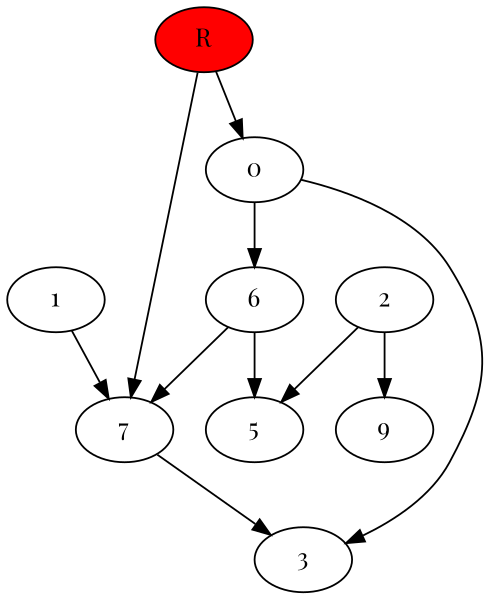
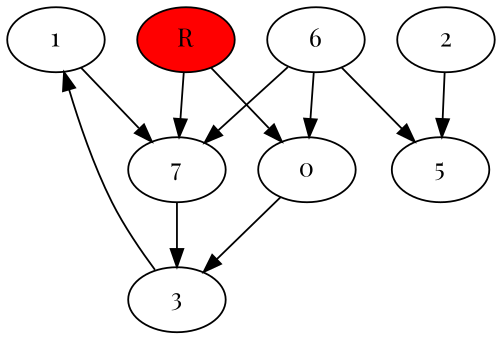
none -> (103, 184)
(255, 226) -> (312, 96)
(385, 430) -> none
